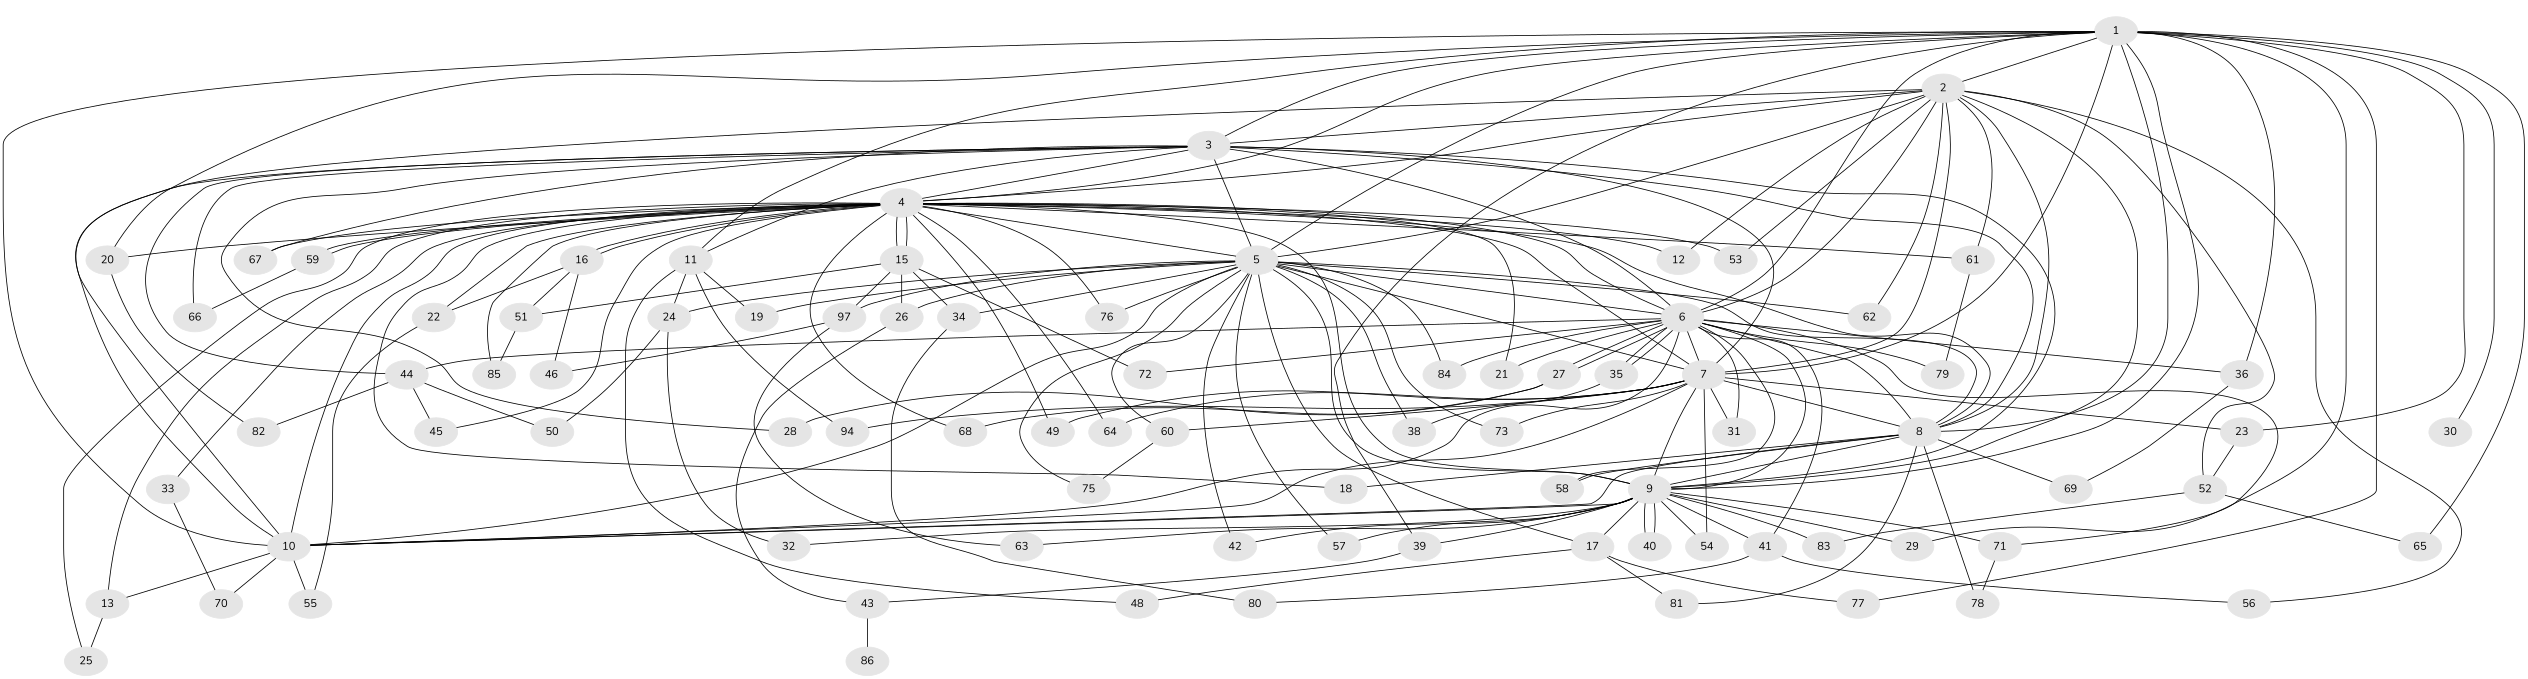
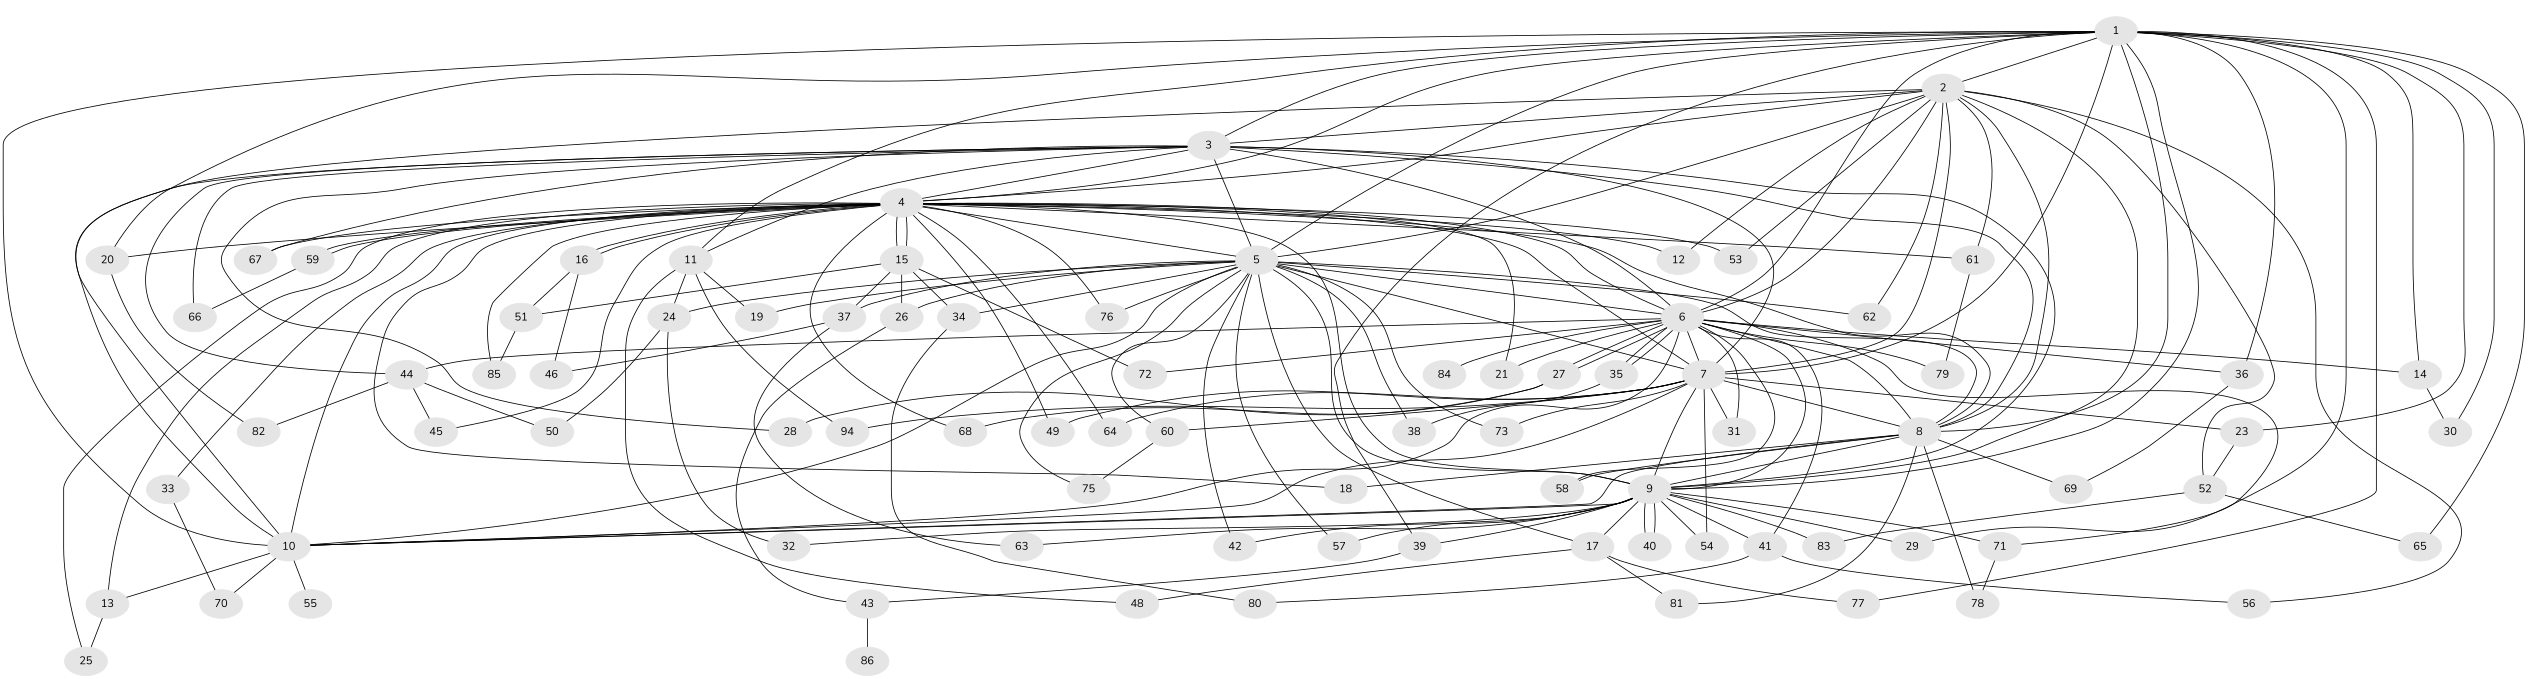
(1371, 284) -> none
(434, 317) -> none
(844, 317) -> (844, 317)
none -> (2420, 375)
